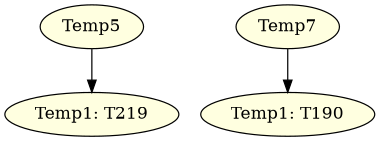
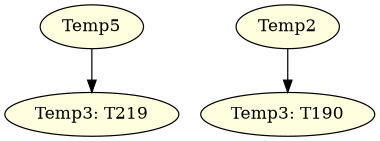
(288, 27) -> (288, 27)
(92, 114) -> (92, 114)
(288, 114) -> (288, 114)
